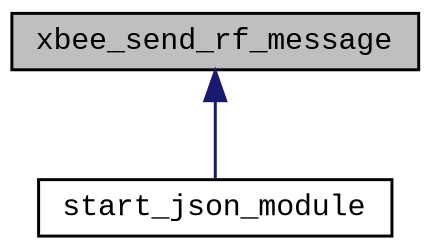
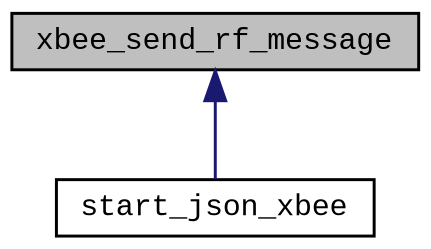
(215, 208) -> (215, 208)
